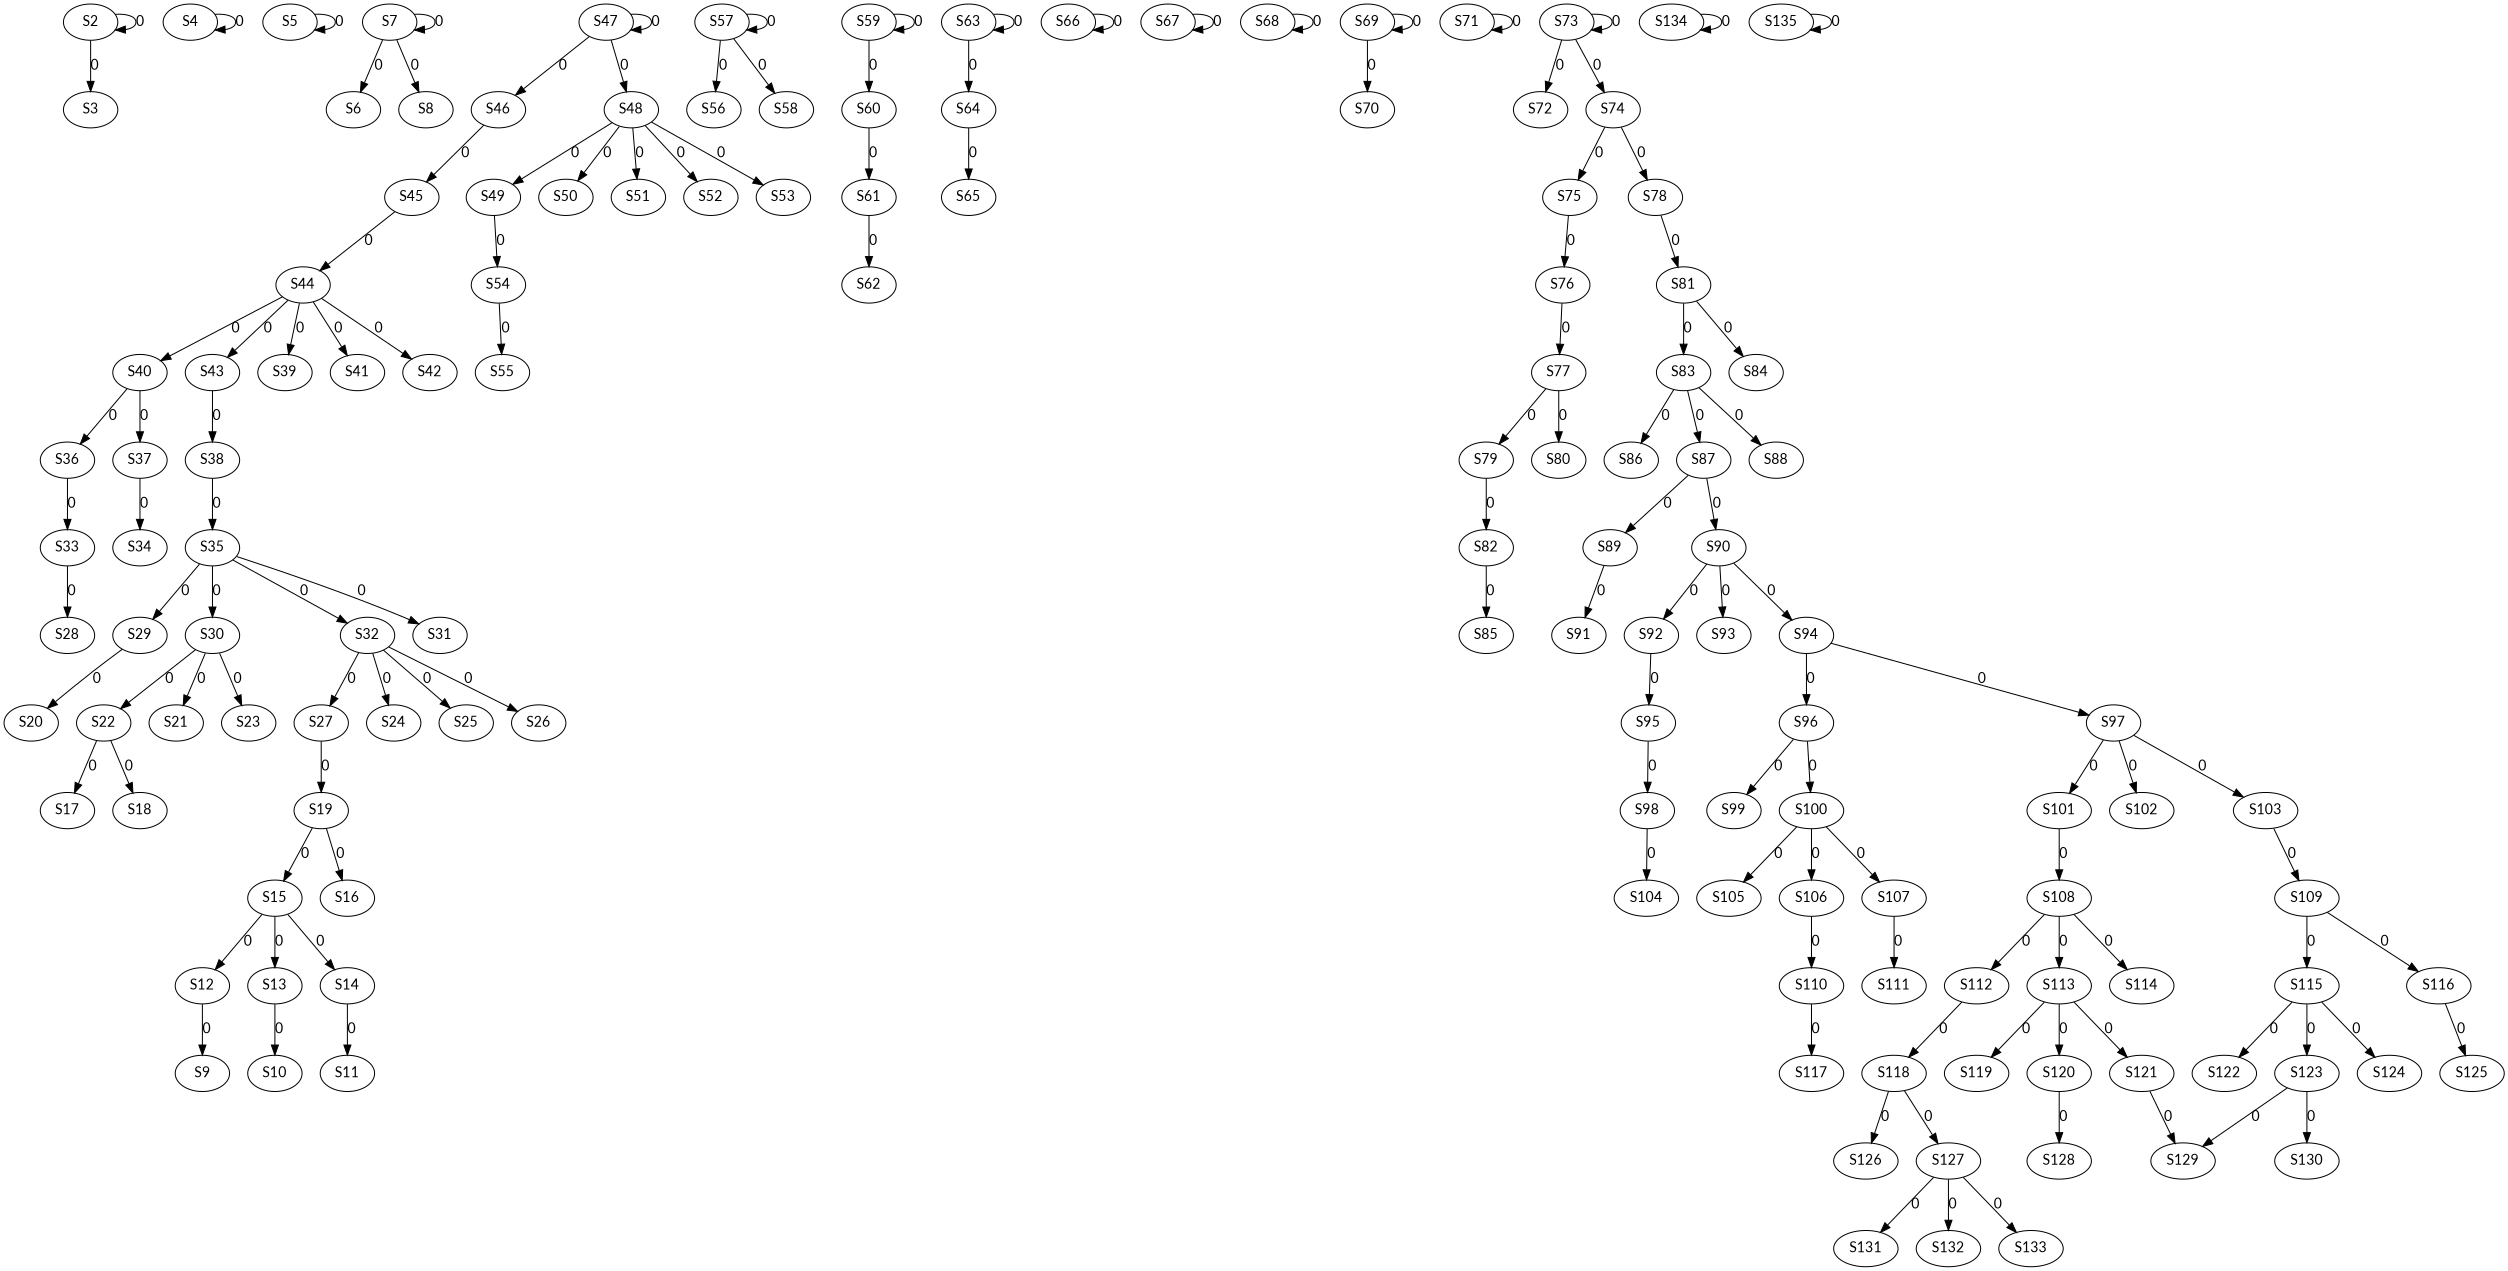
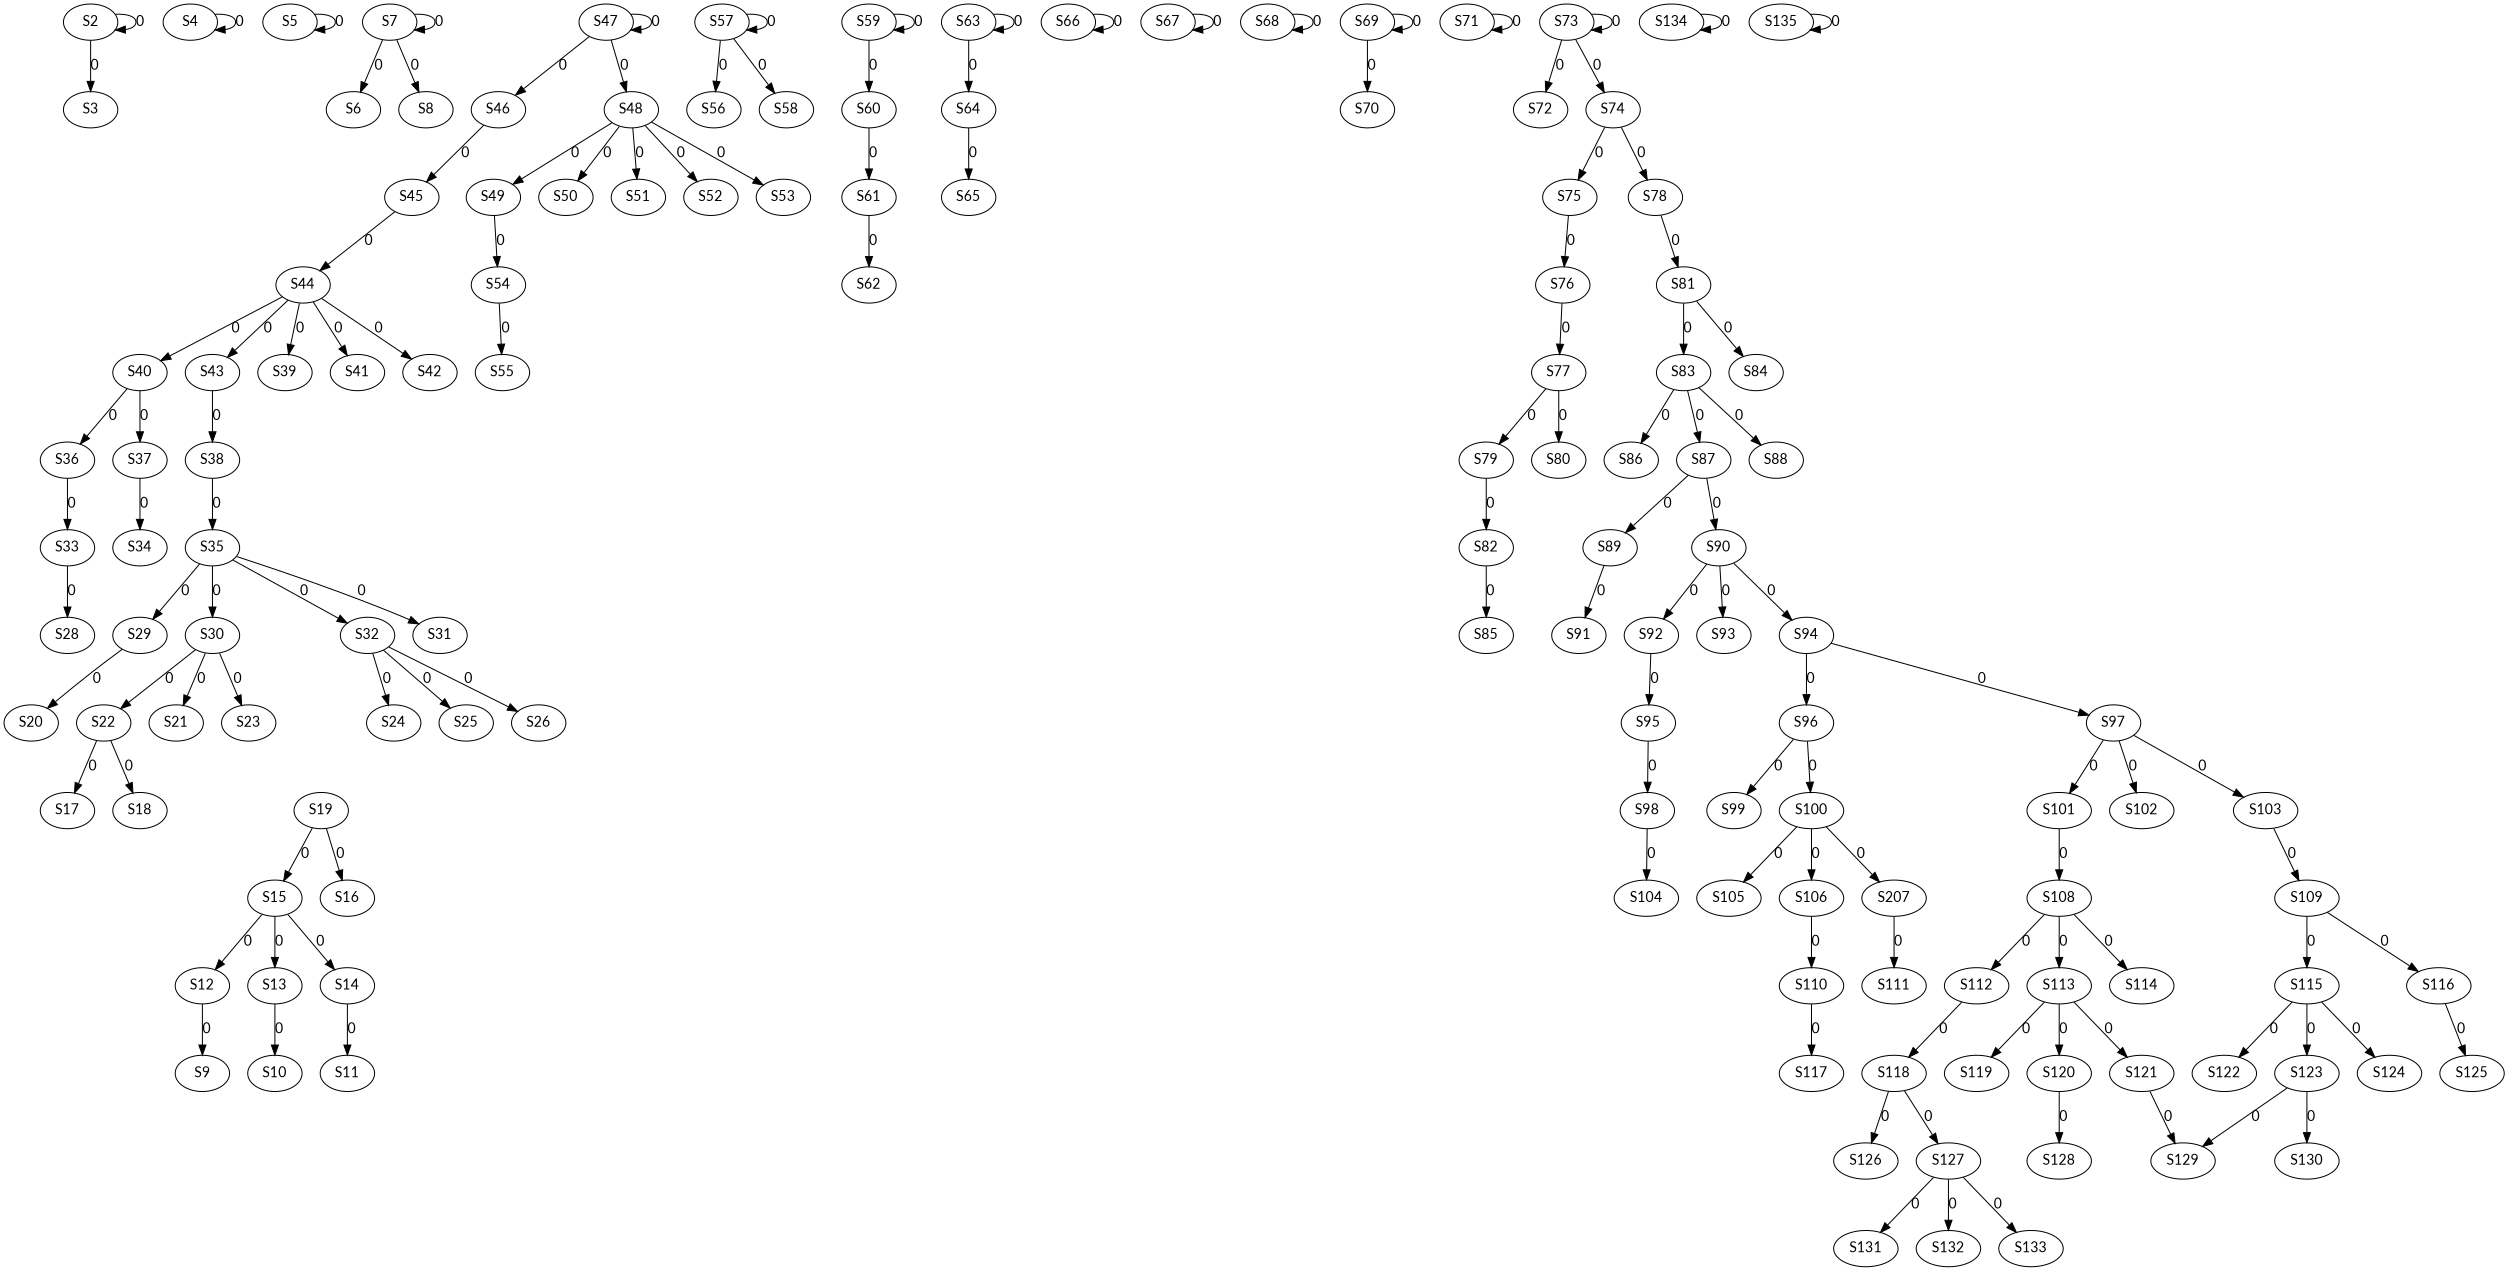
(321, 723) -> none
(1894, 898) -> (1894, 898)
